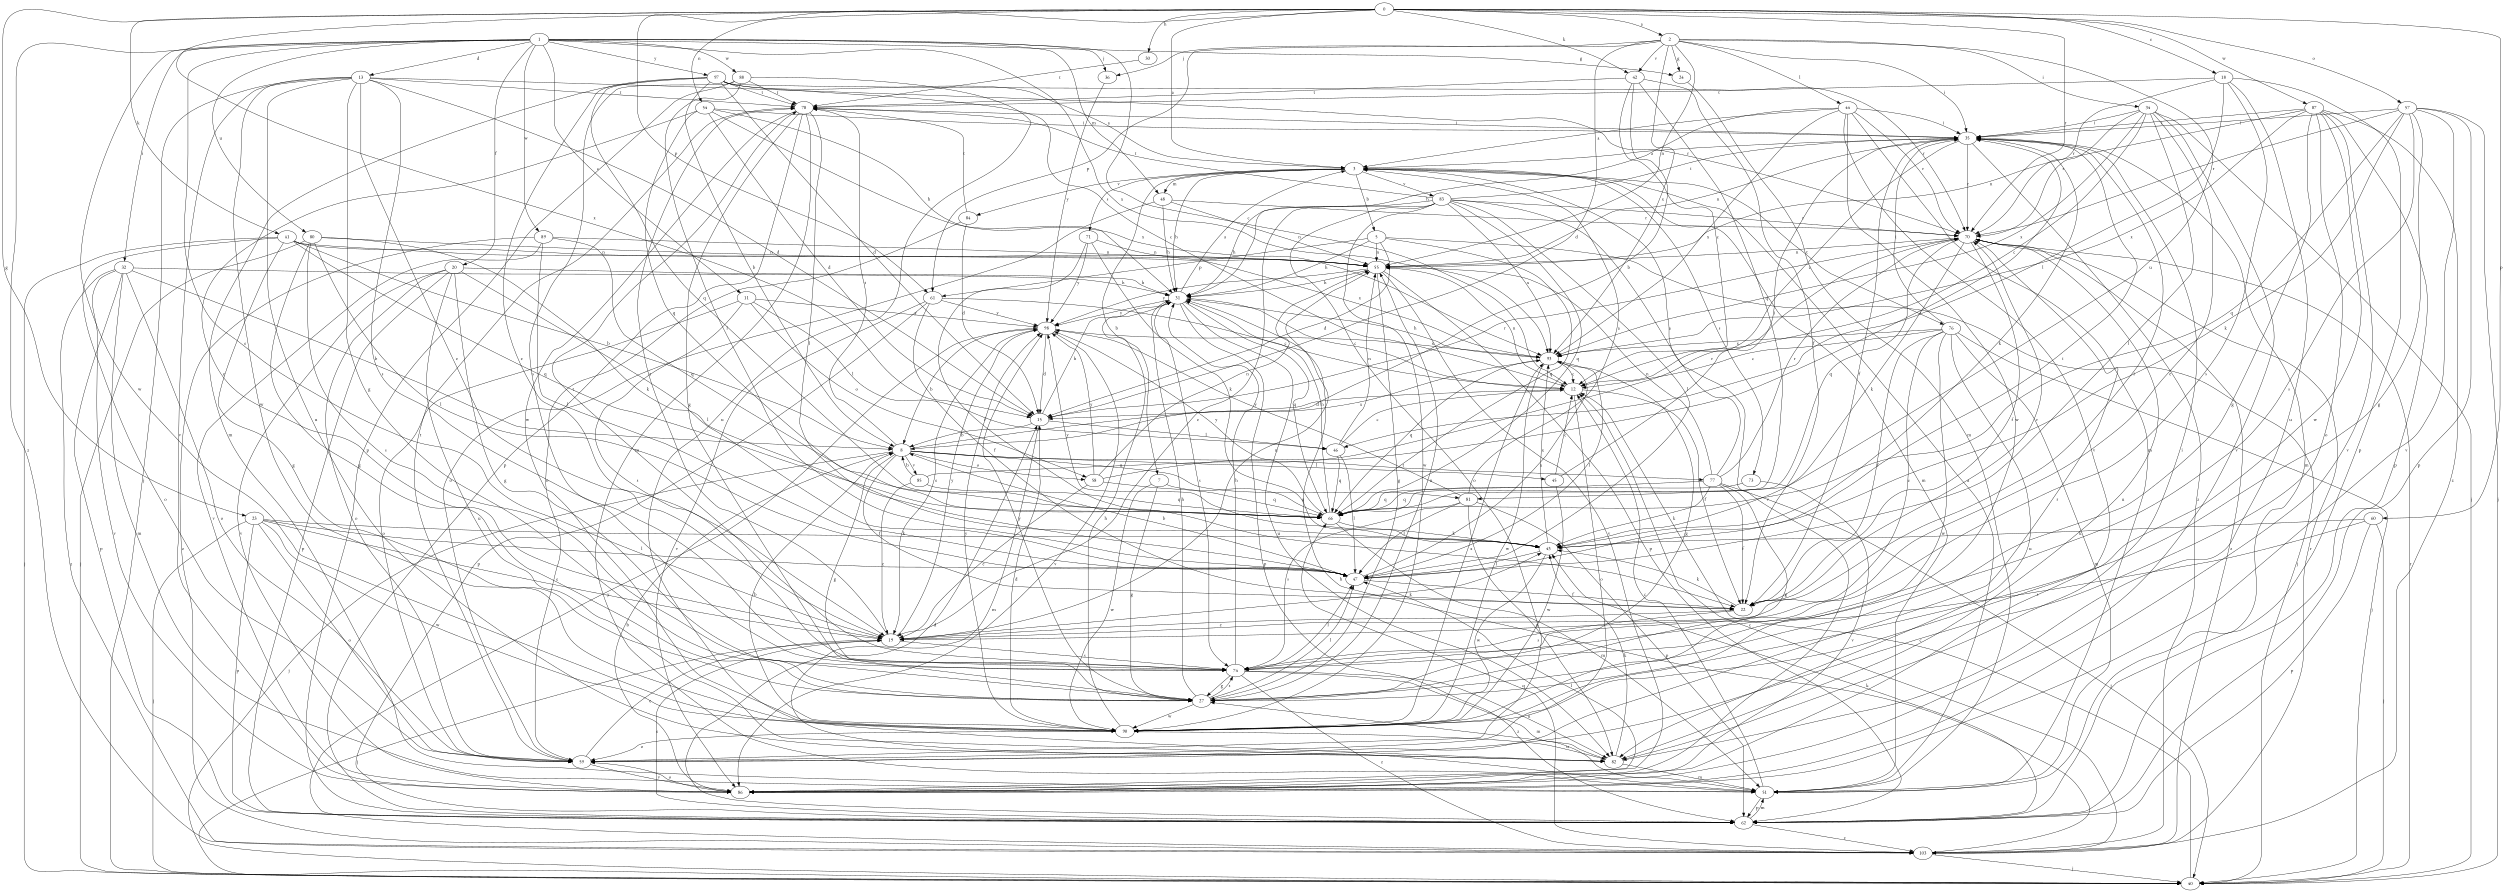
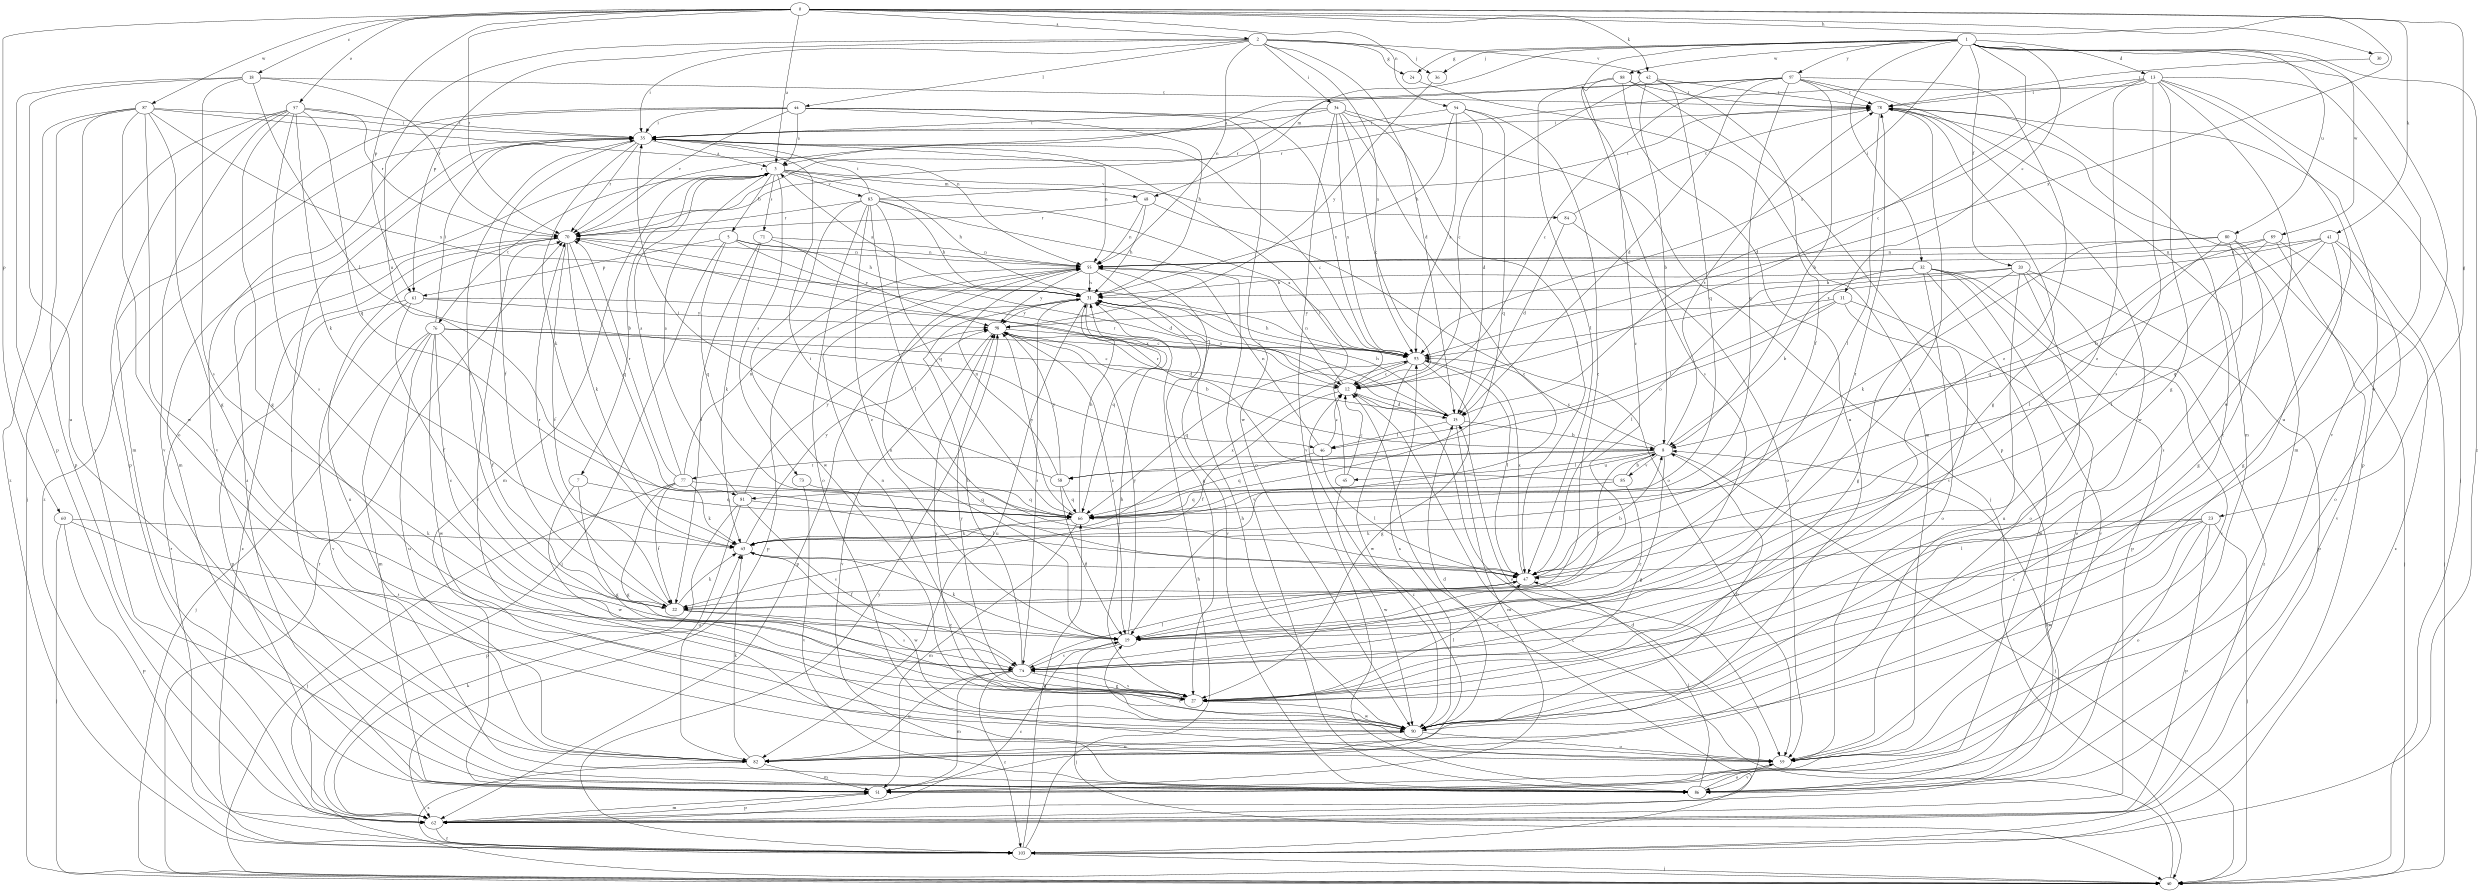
(303, 32) -> (2049, 27)
(1421, 726) -> (423, 832)
